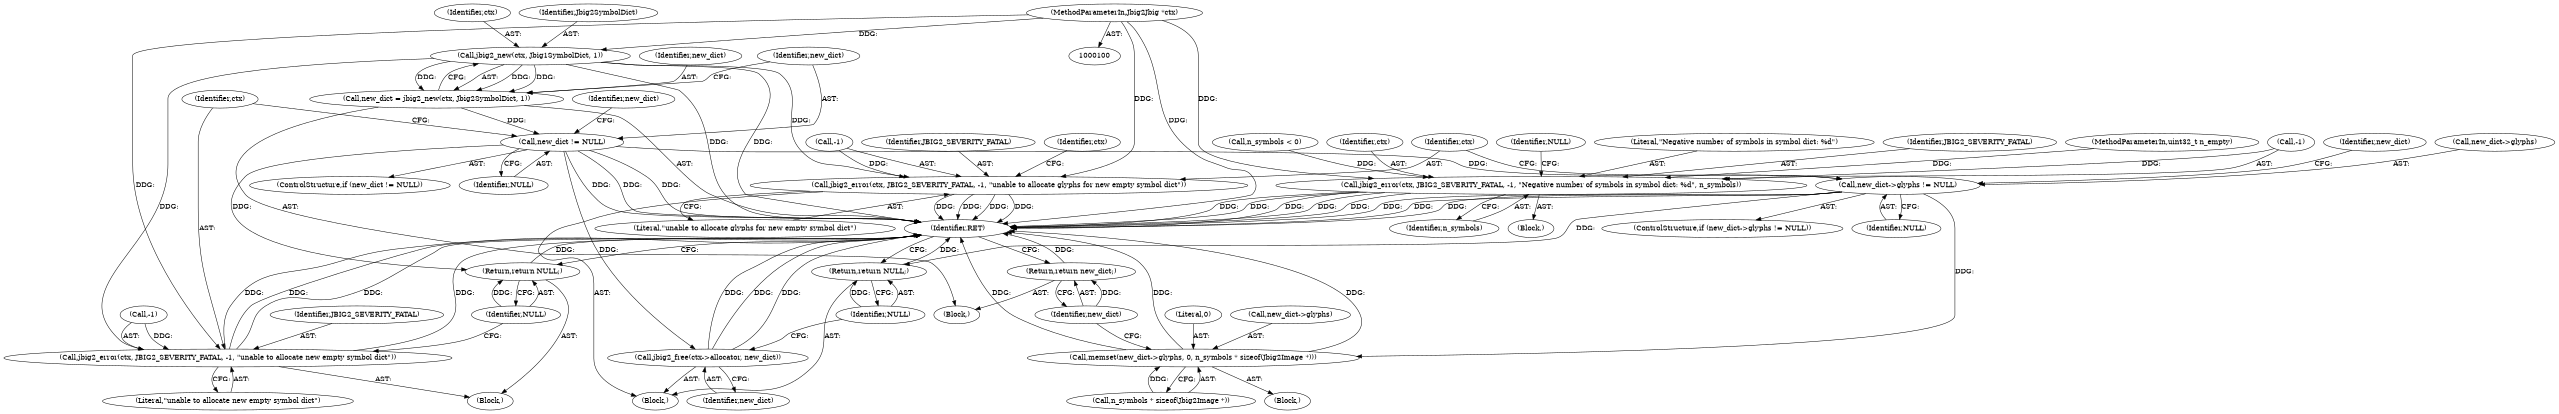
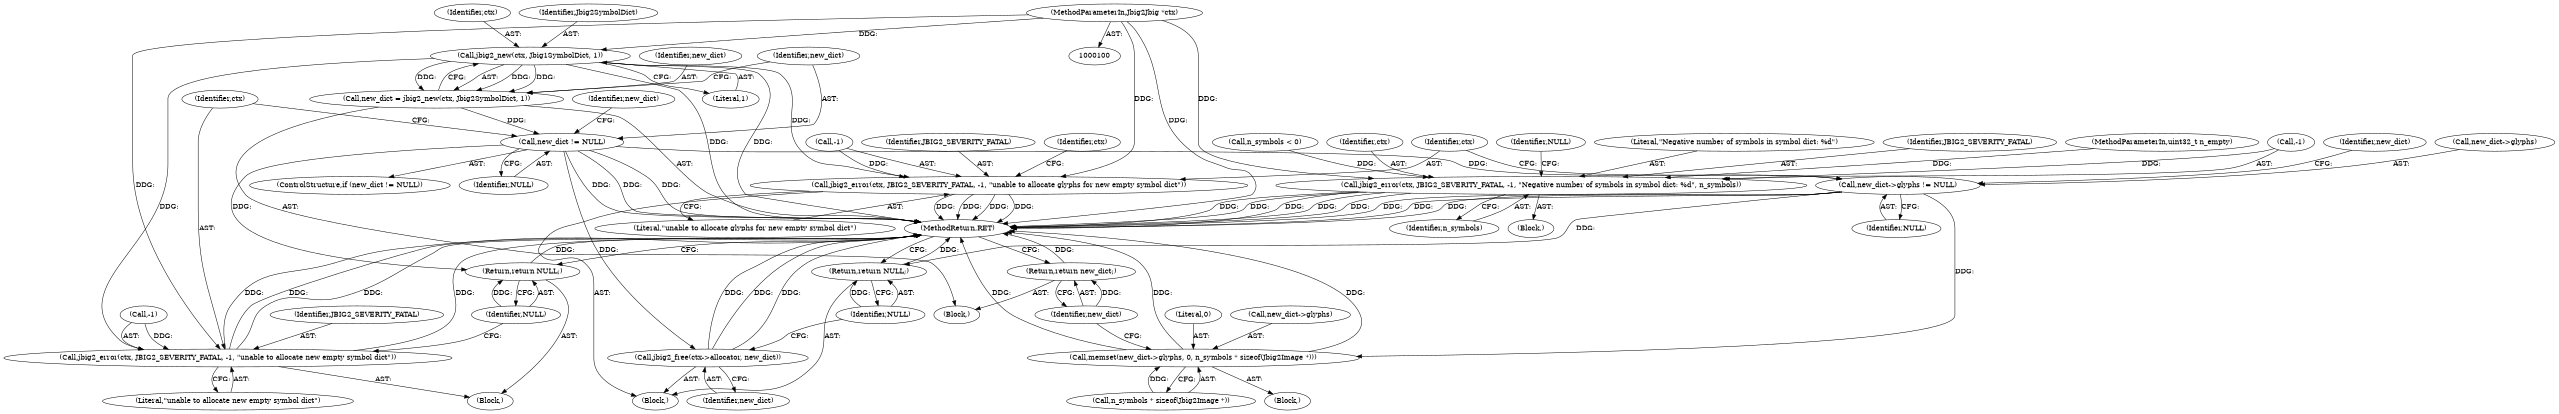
none -> (731, 99)
(958, 229) -> (958, 229)
(1722, 229) -> none
